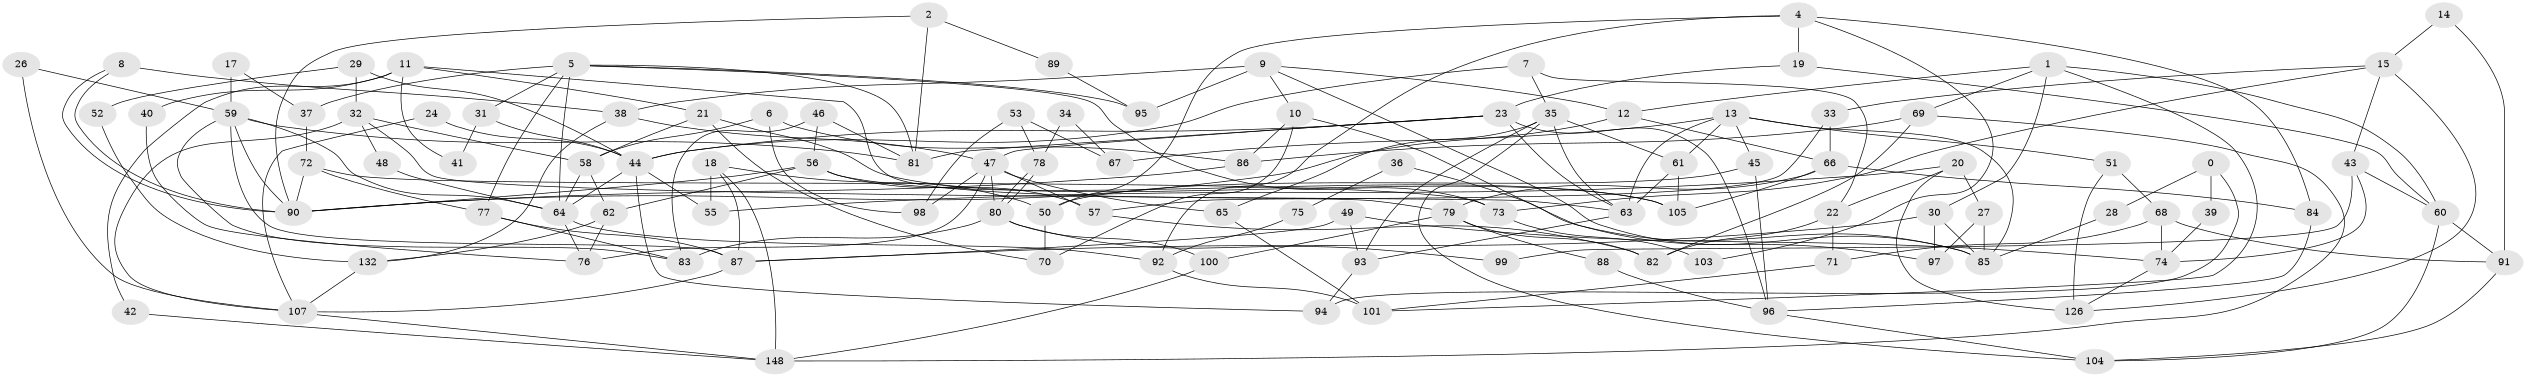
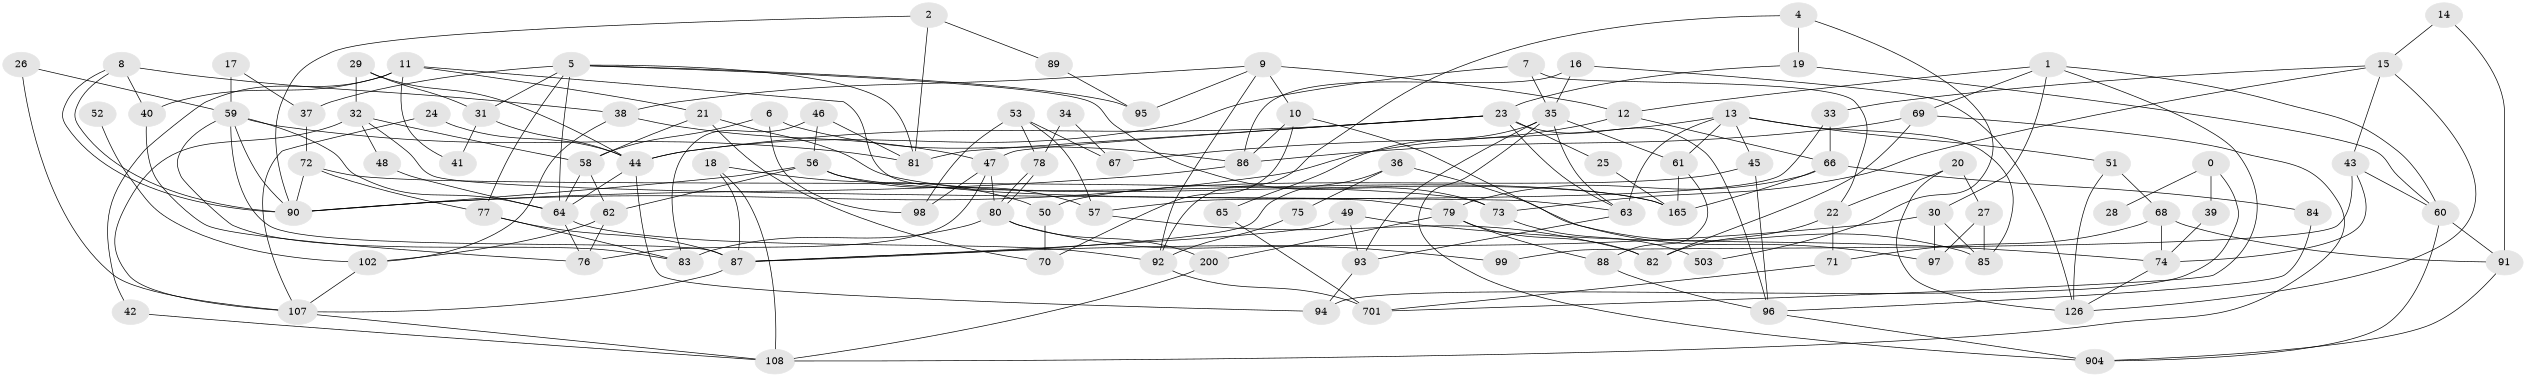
(1385, 32) -> none
(2096, 53) -> none
none -> (1576, 65)
(218, 83) -> (419, 89)
none -> (133, 86)
none -> (1603, 164)
(1042, 188) -> (1068, 156)
(1653, 188) -> (1697, 233)
(1128, 201) -> none
(1576, 211) -> (1198, 164)
(711, 213) -> none
(1678, 213) -> (1678, 213)
none -> (1221, 232)
(2050, 237) -> none
(368, 263) -> (368, 263)
(1209, 263) -> (1209, 263)
(1704, 263) -> (1704, 263)
(1372, 312) -> (1372, 312)
(775, 362) -> (775, 362)
(2095, 362) -> (2095, 362)
